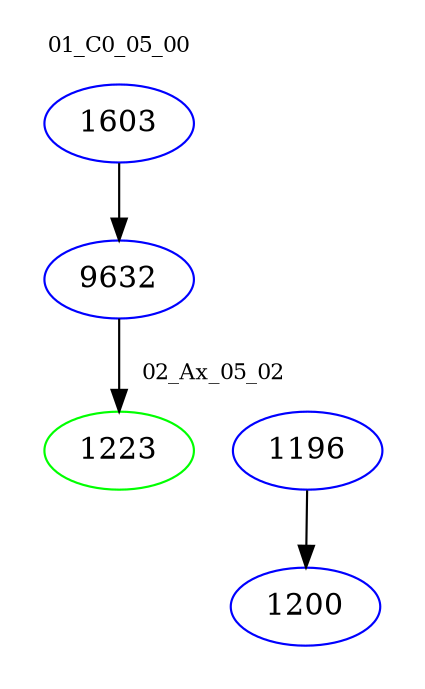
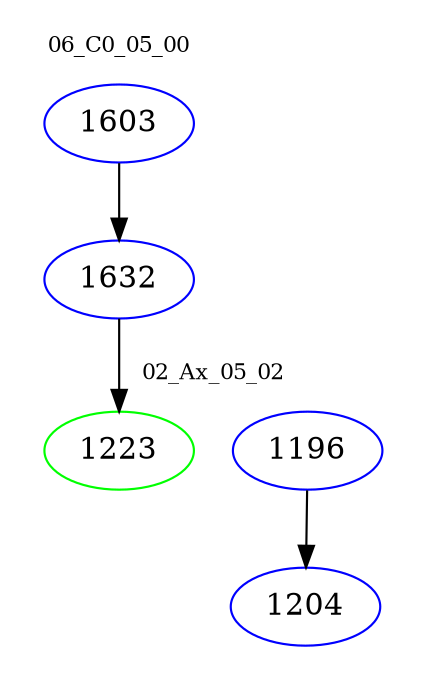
(119, 47) -> (119, 47)
(119, 280) -> (119, 280)
(306, 607) -> (306, 607)
